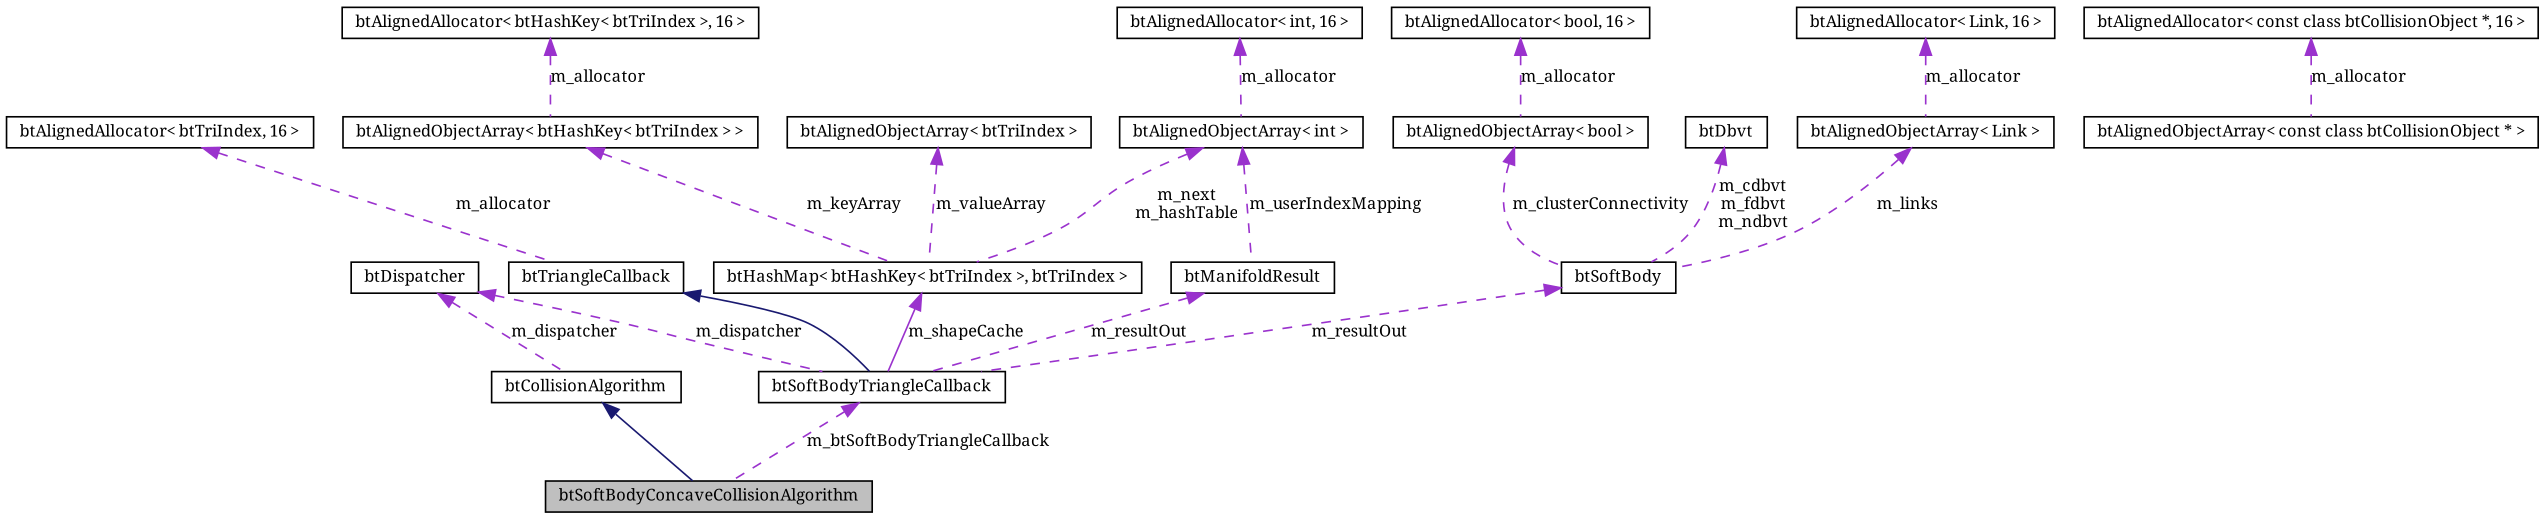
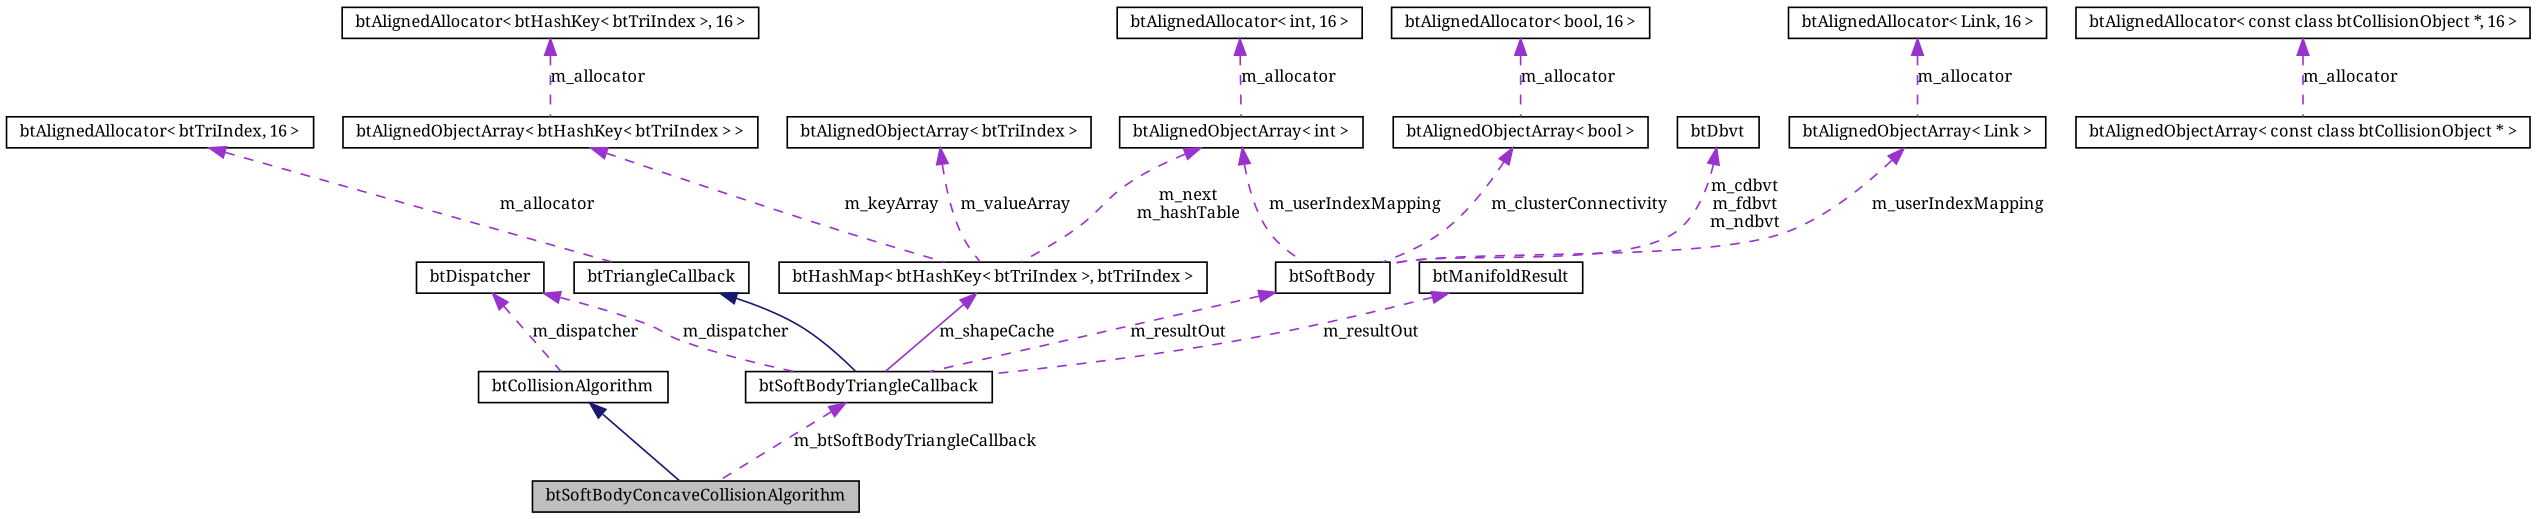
(1908, 205) -> (1958, 205)
(1248, 213) -> (1262, 221)
